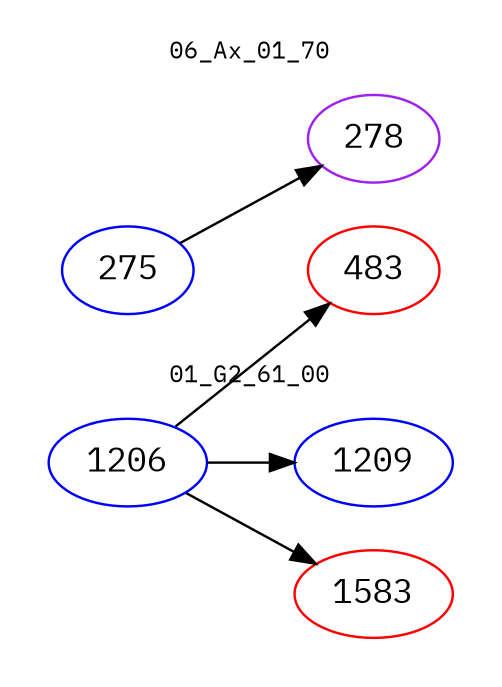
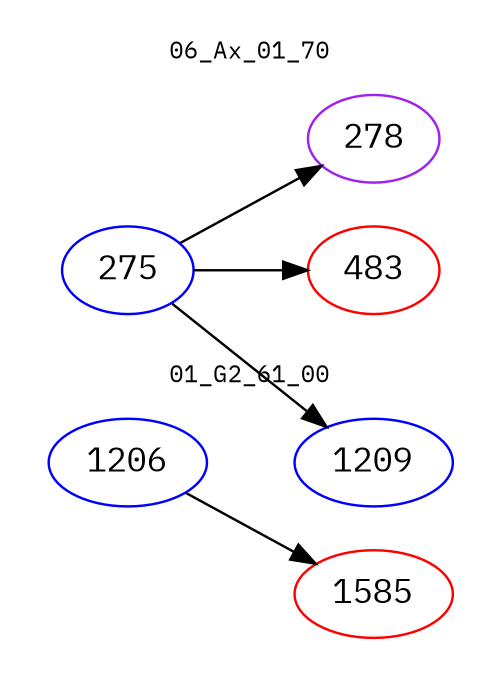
(243, 373) -> (238, 270)
(238, 463) -> (253, 368)
(374, 594) -> (374, 594)
